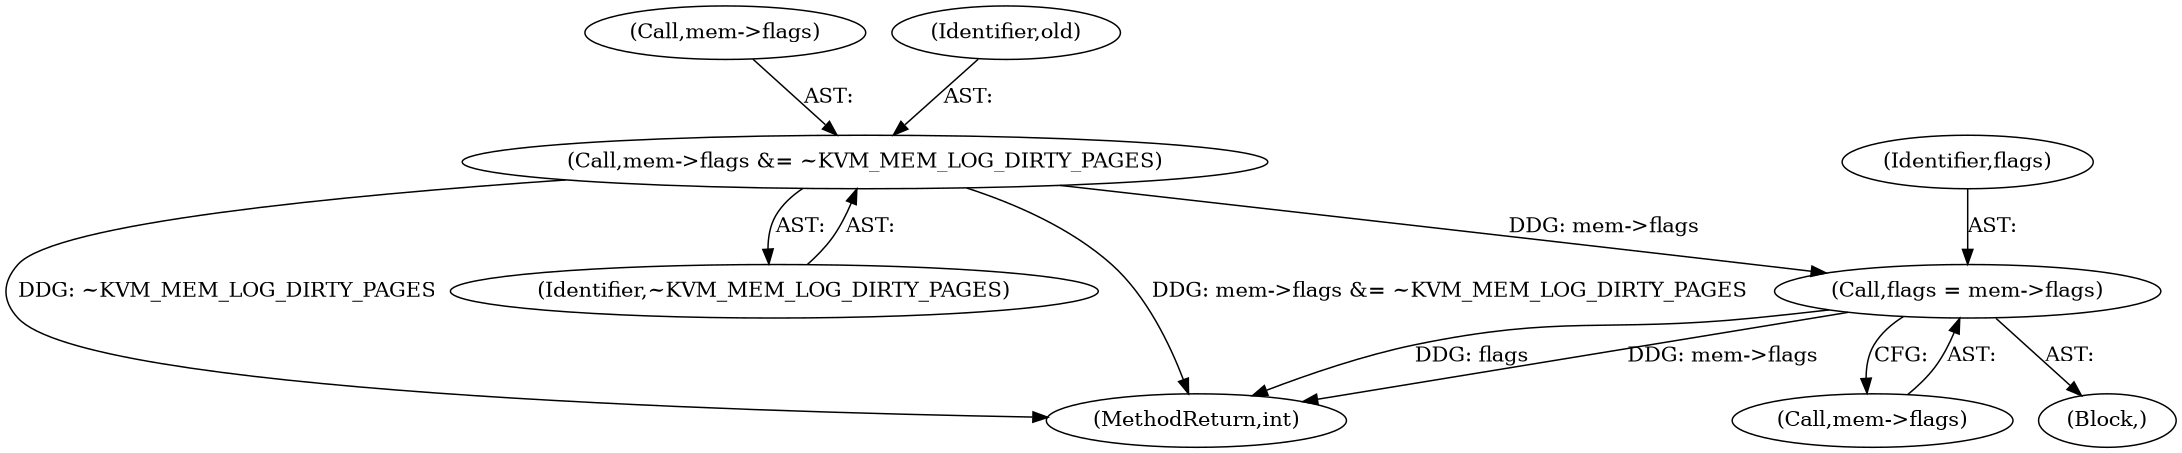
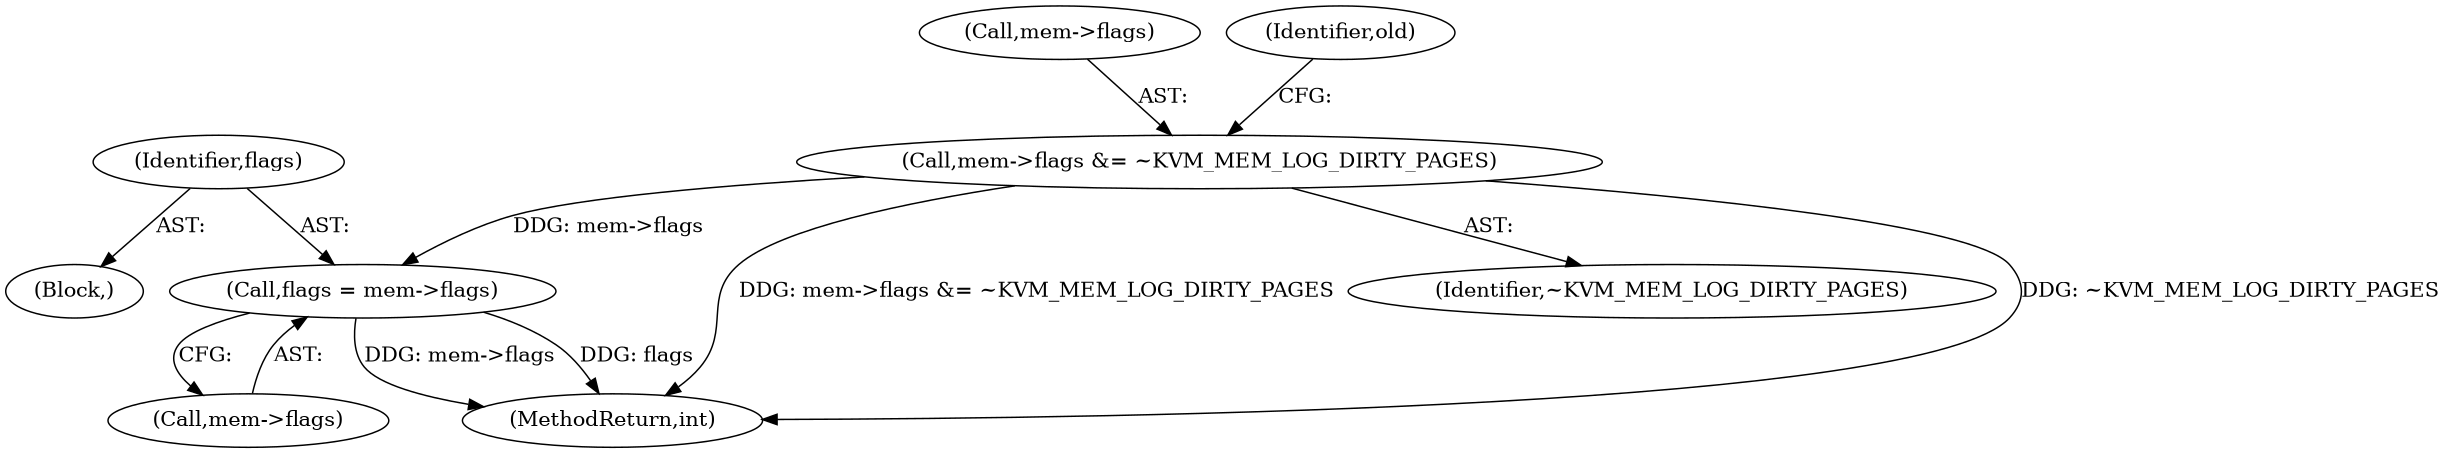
(972, 97) -> (1309, 97)
(833, 236) -> none
(2033, 352) -> (151, 223)
